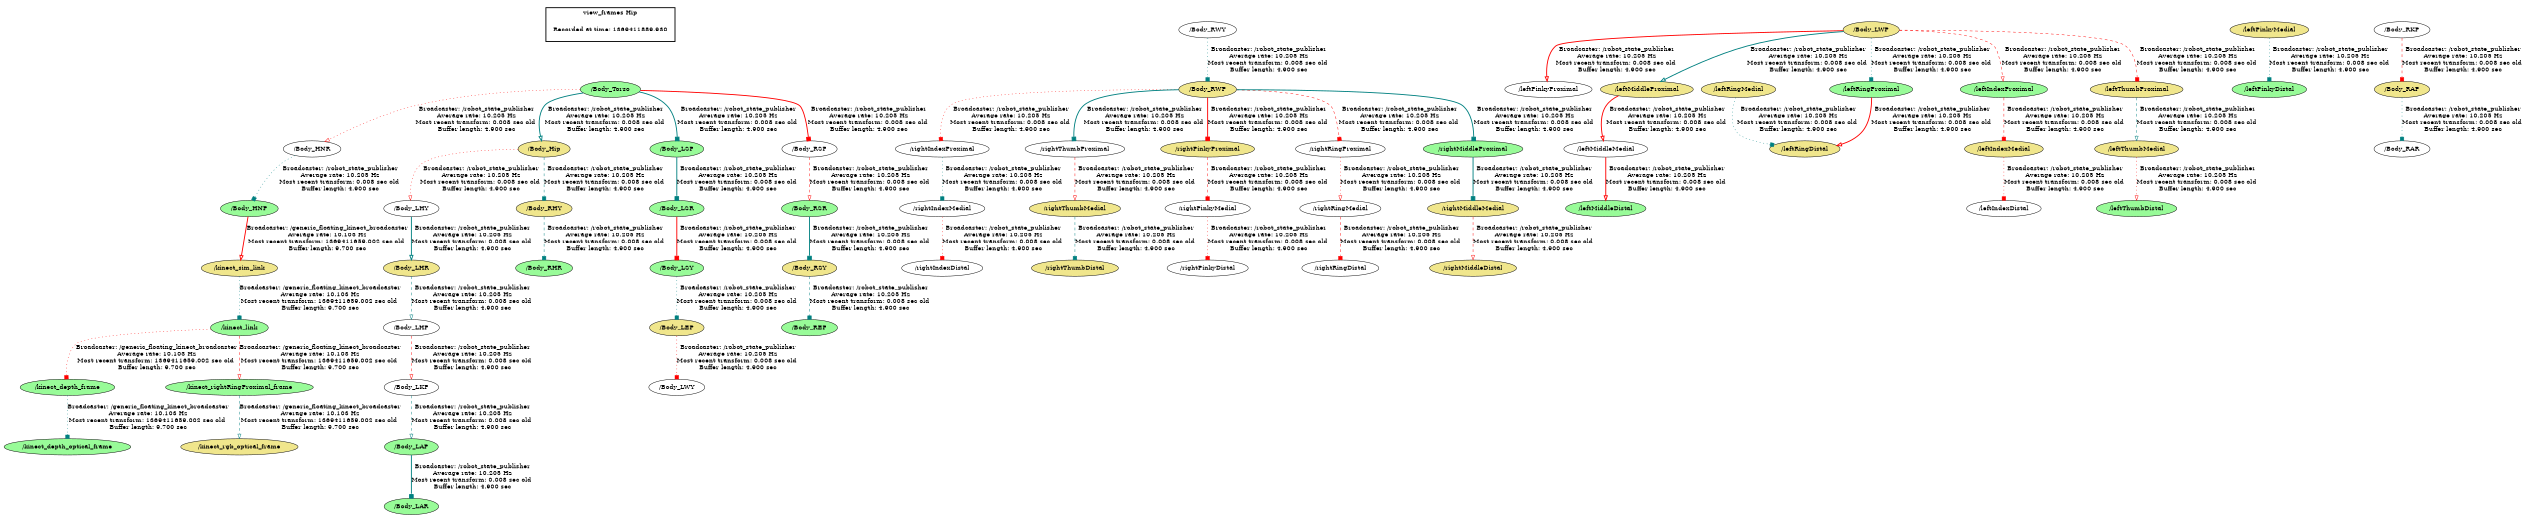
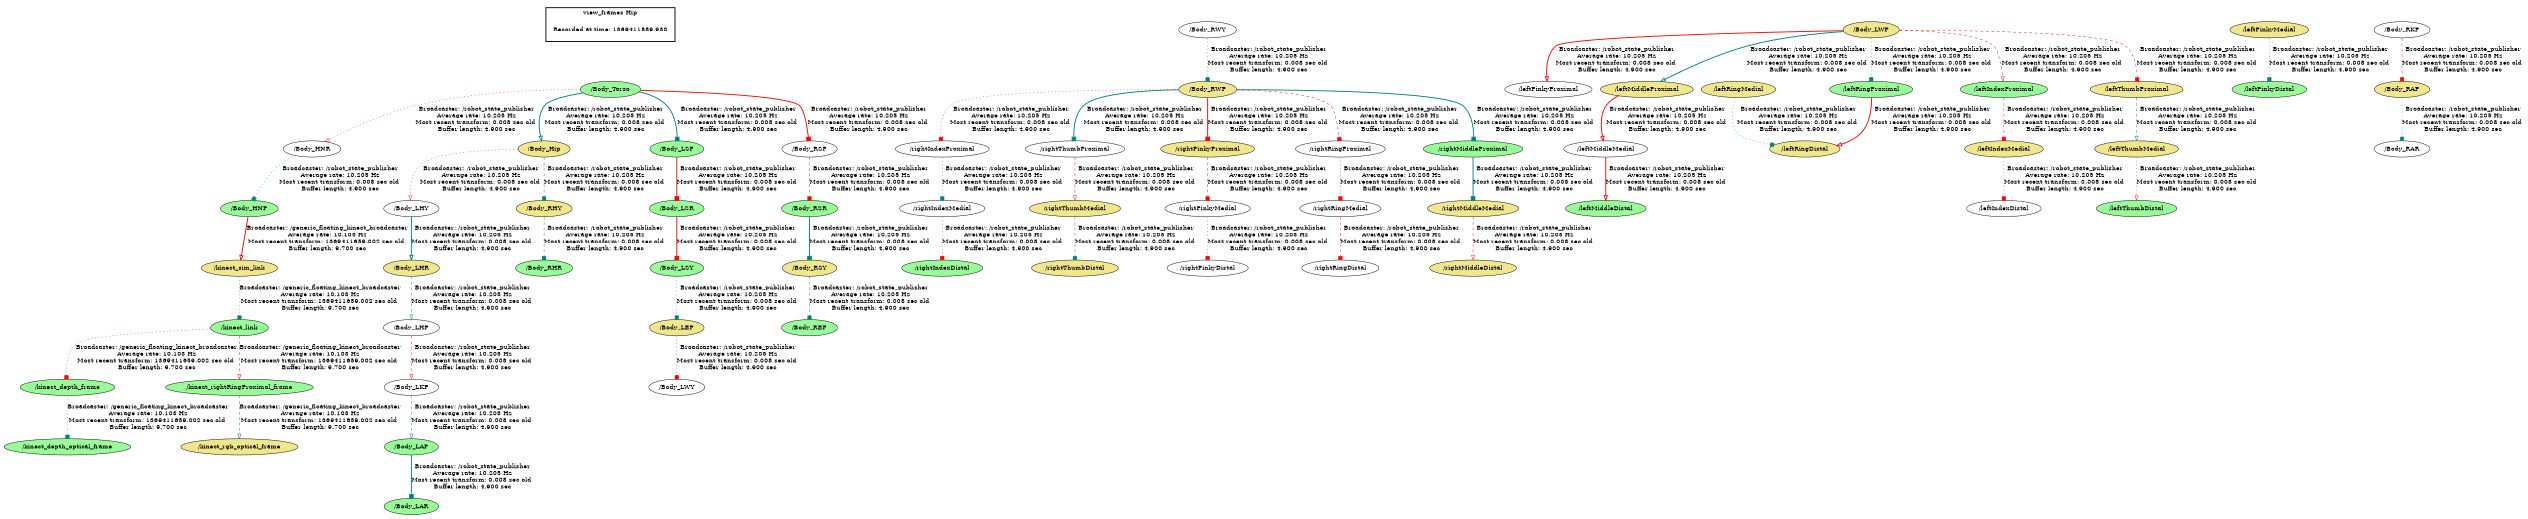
(677, 176) -> (677, 176)
(810, 176) -> (810, 176)
(1340, 176) -> (1340, 176)
(942, 268) -> (942, 268)
